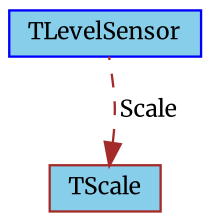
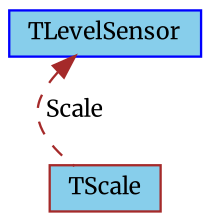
(114, 100) -> (40, 123)
